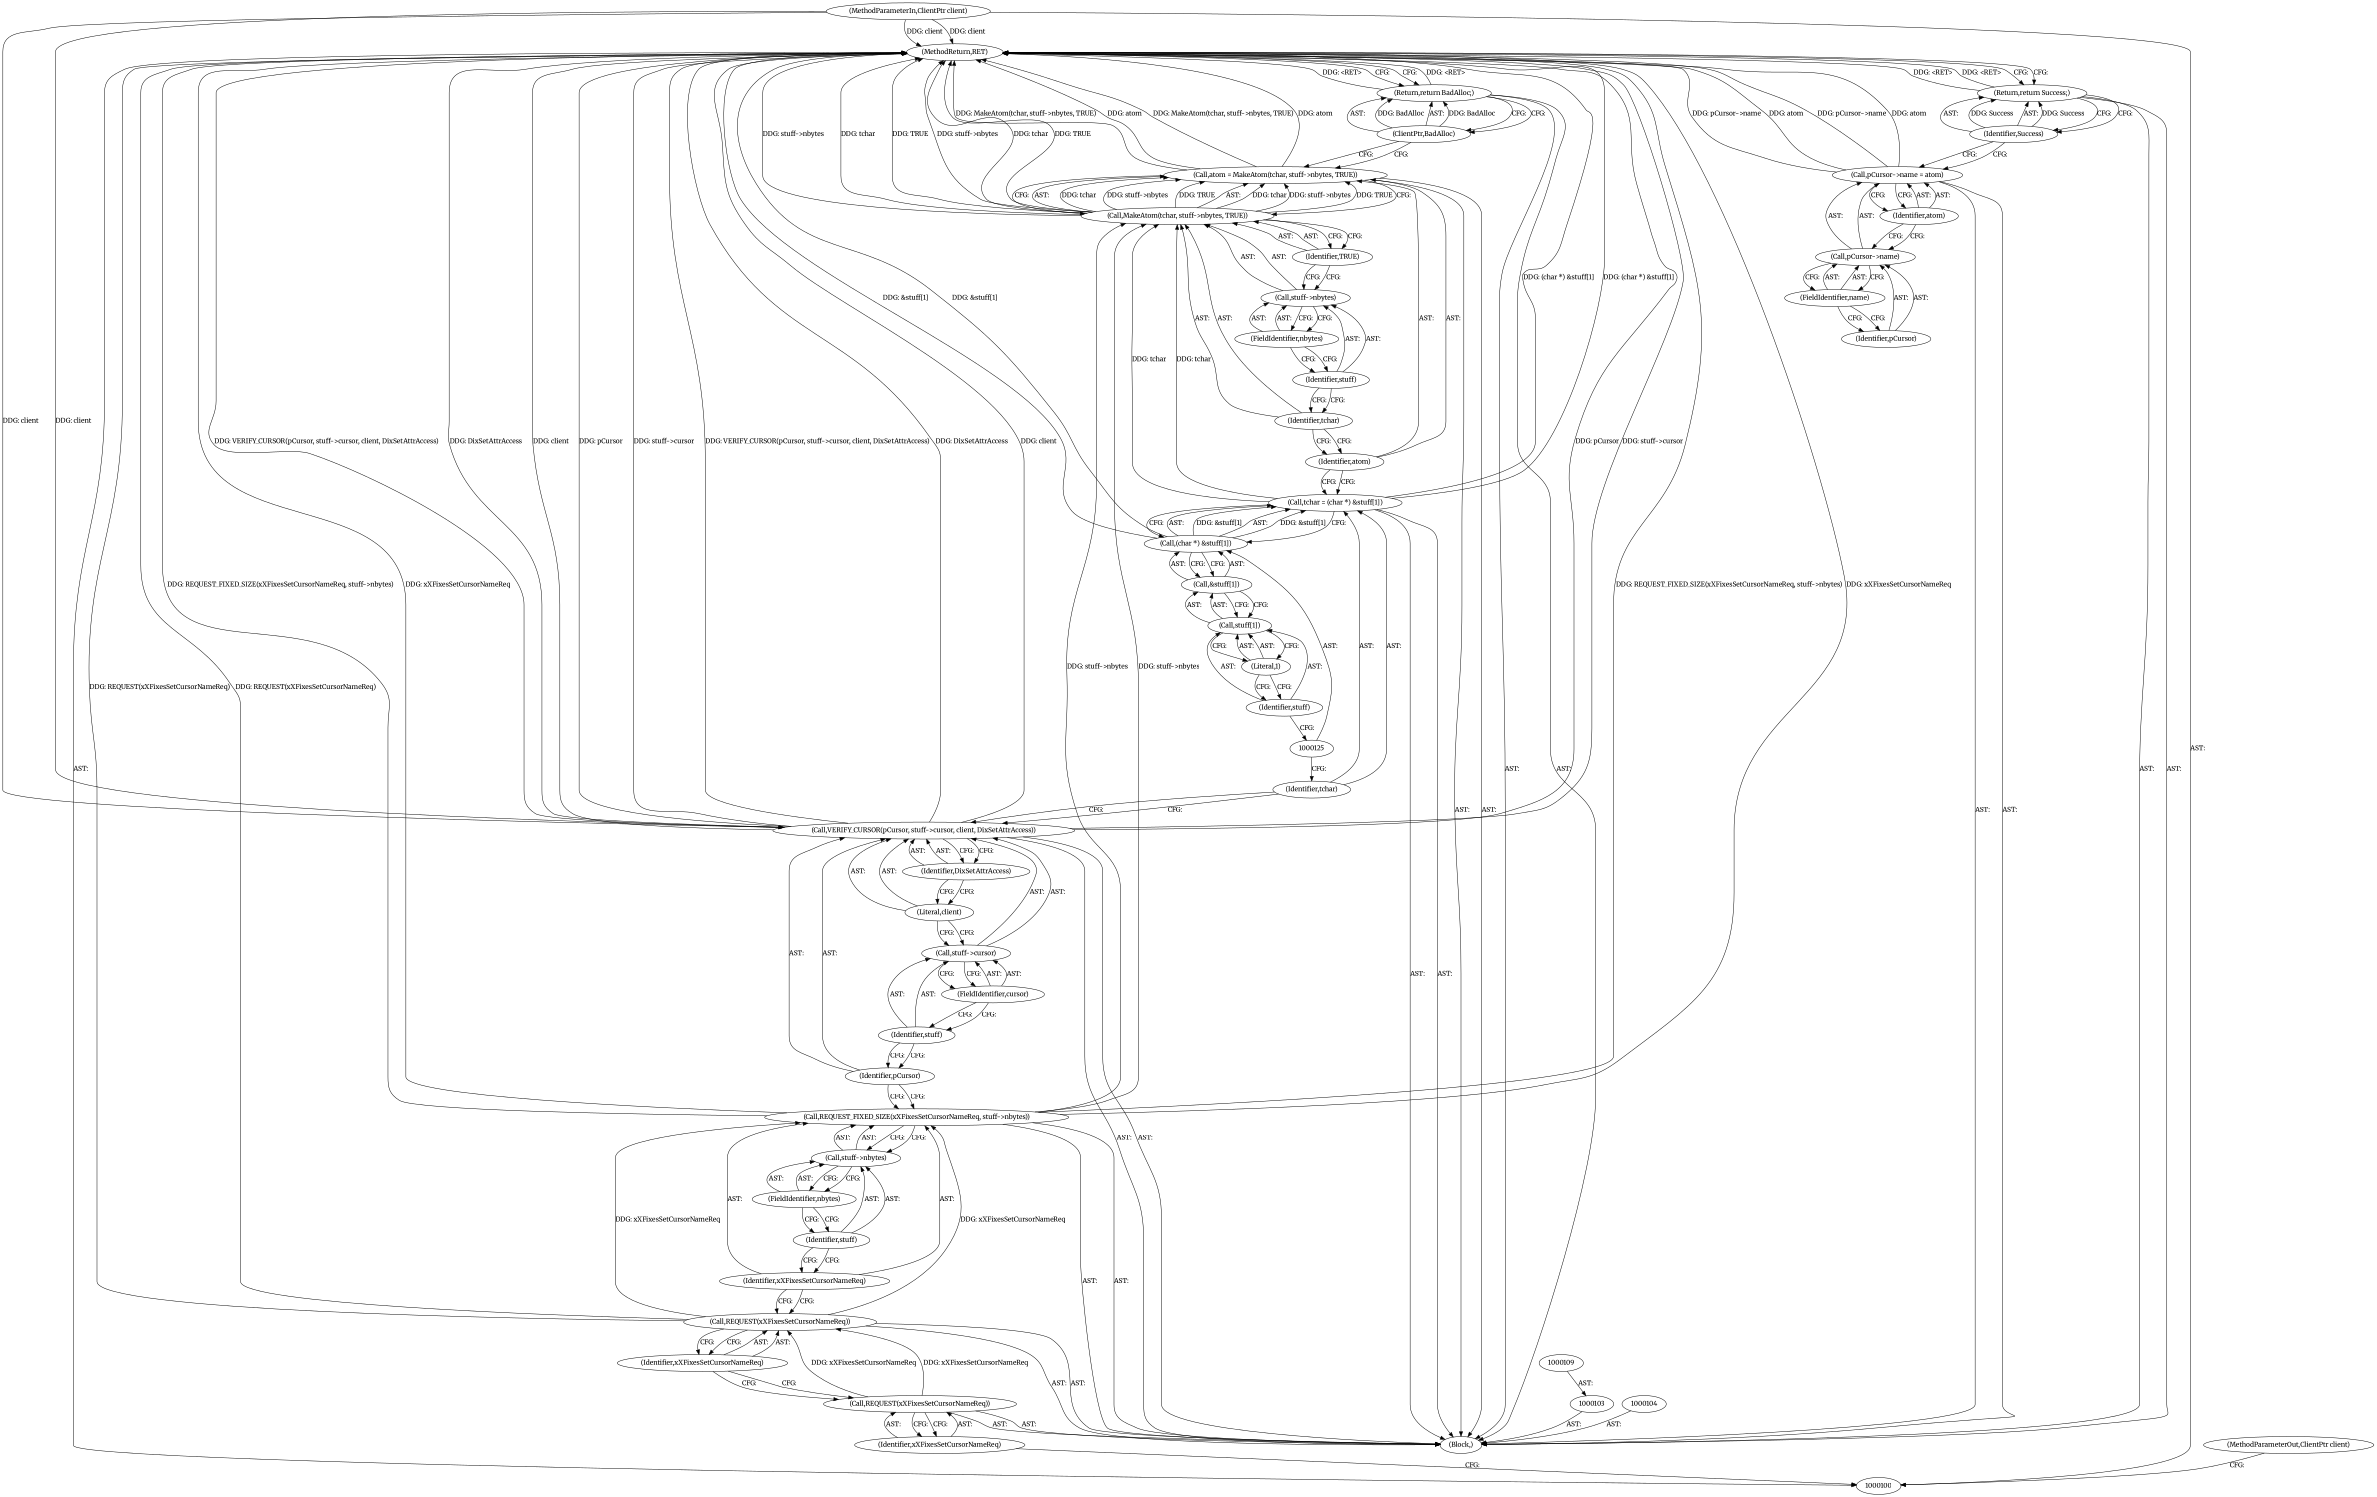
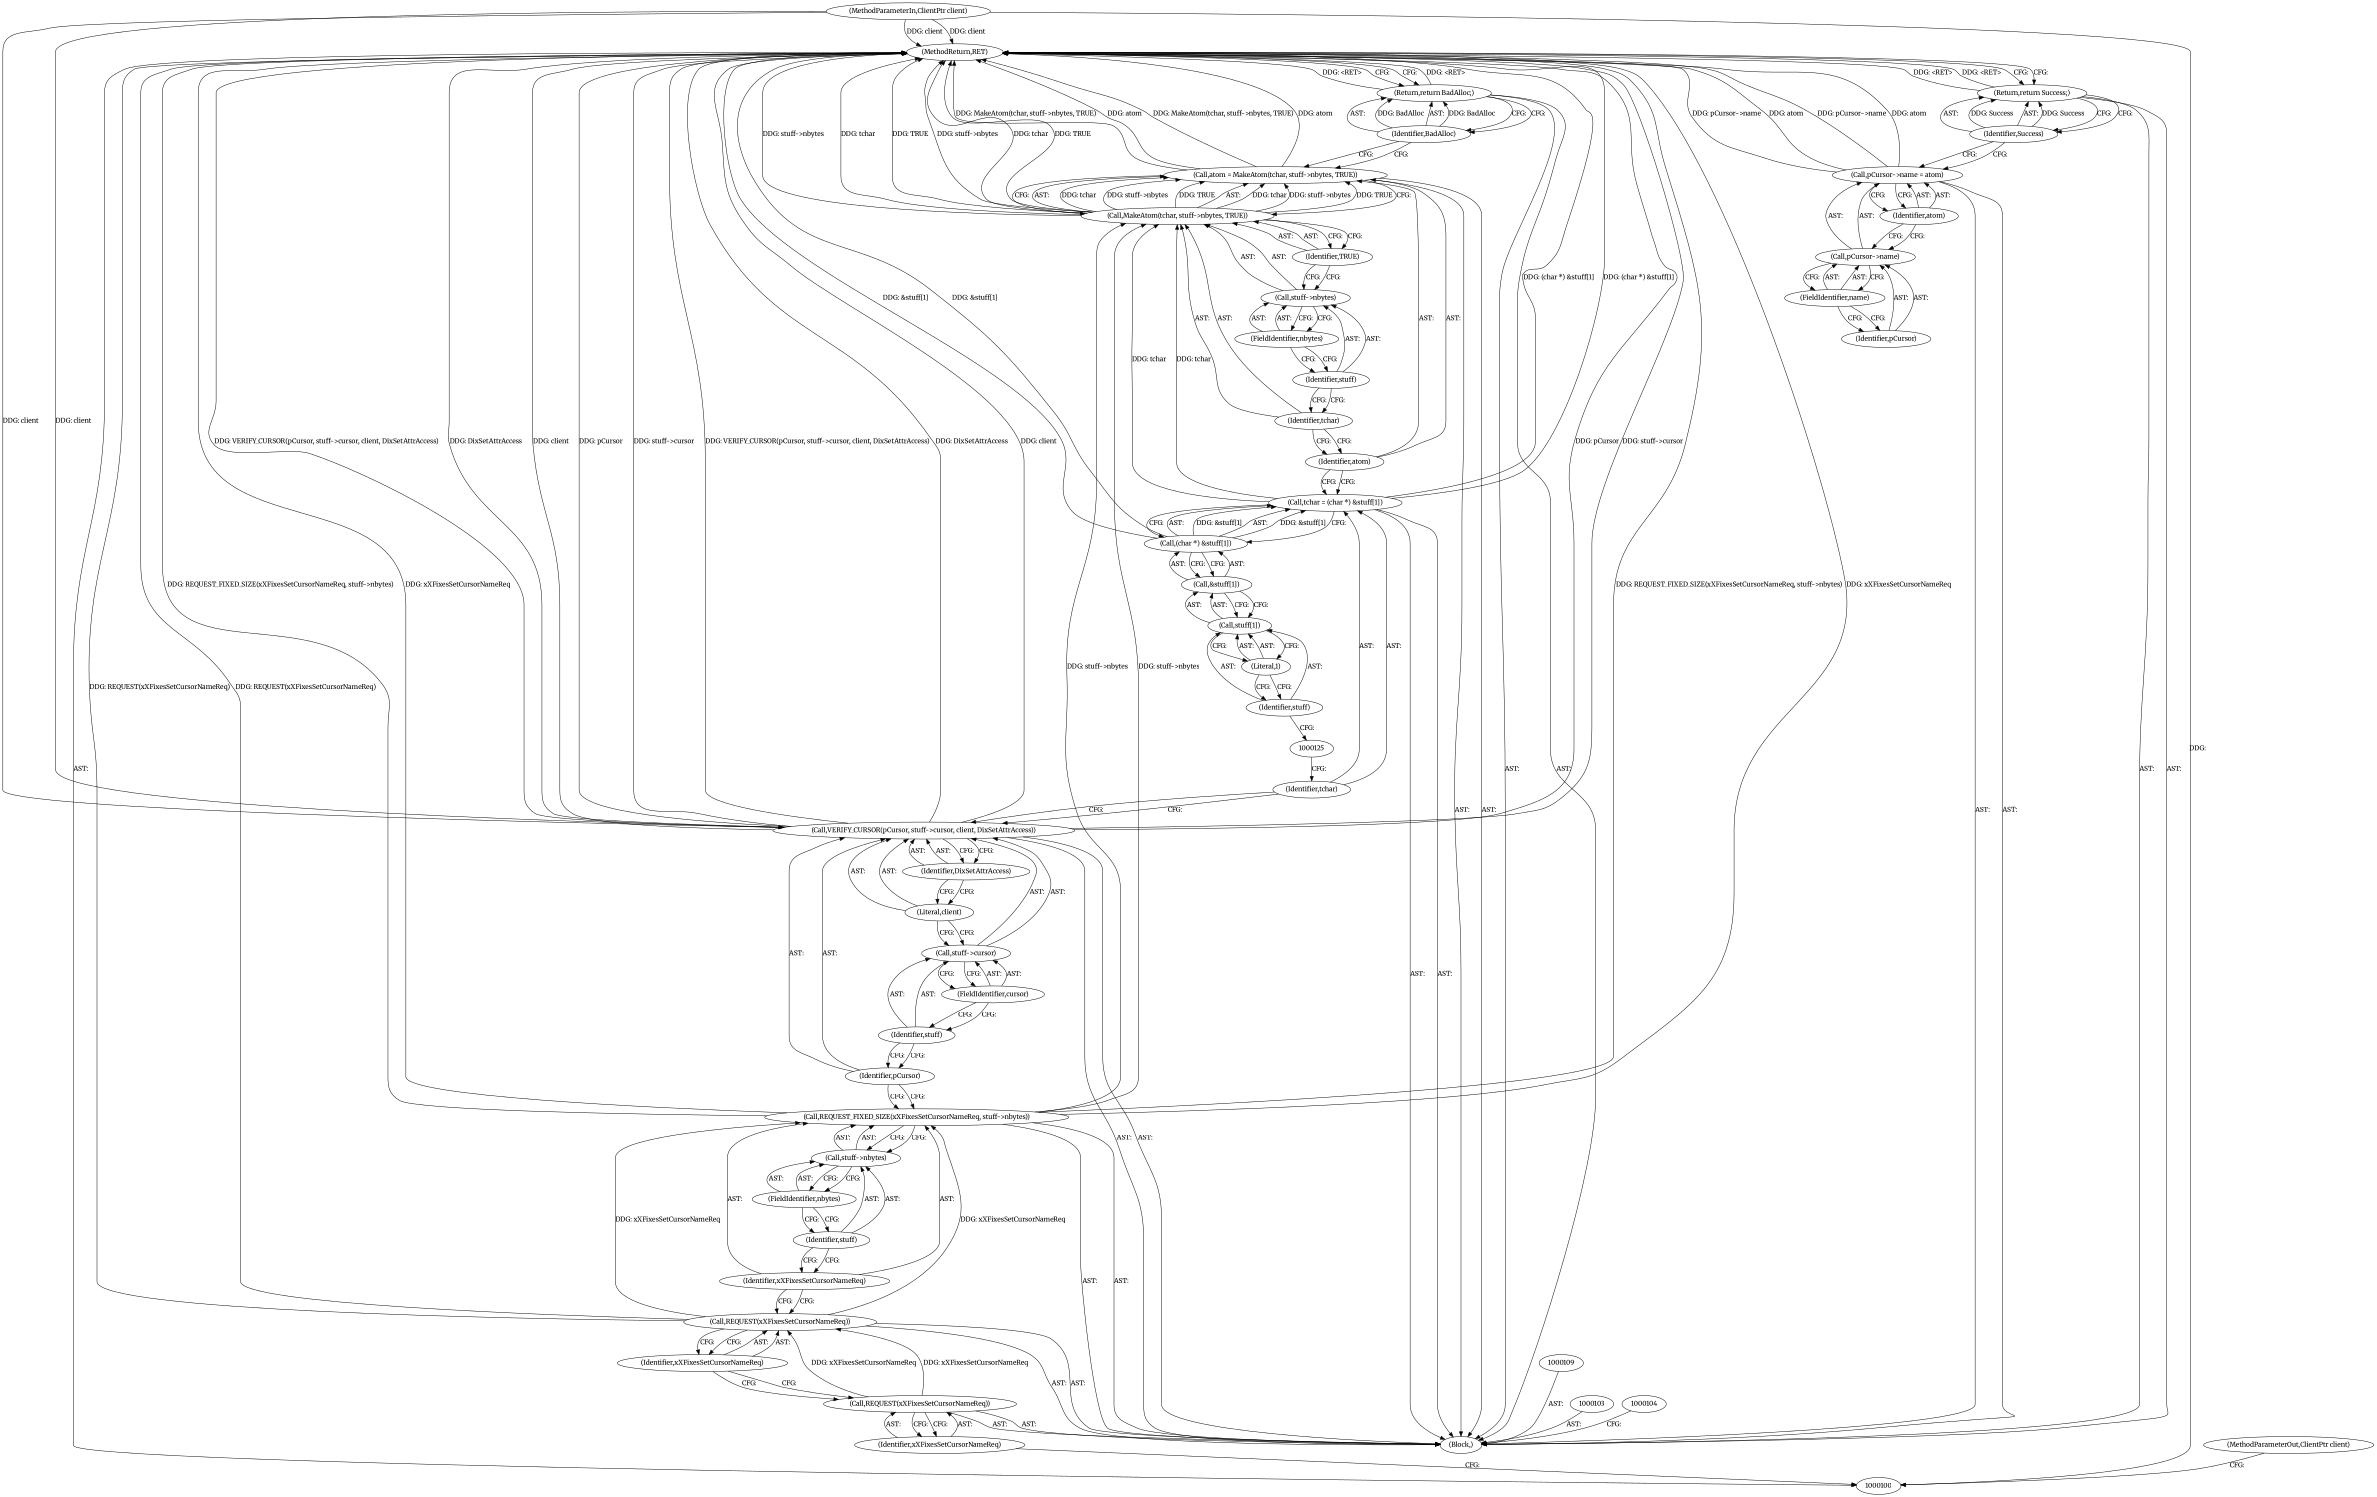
(1424, 134) -> (1424, 134)
(1314, 630) -> none
(2199, 749) -> (2199, 749)
(1575, 1382) -> (1535, 1422)
(1615, 1425) -> (1615, 1425)
